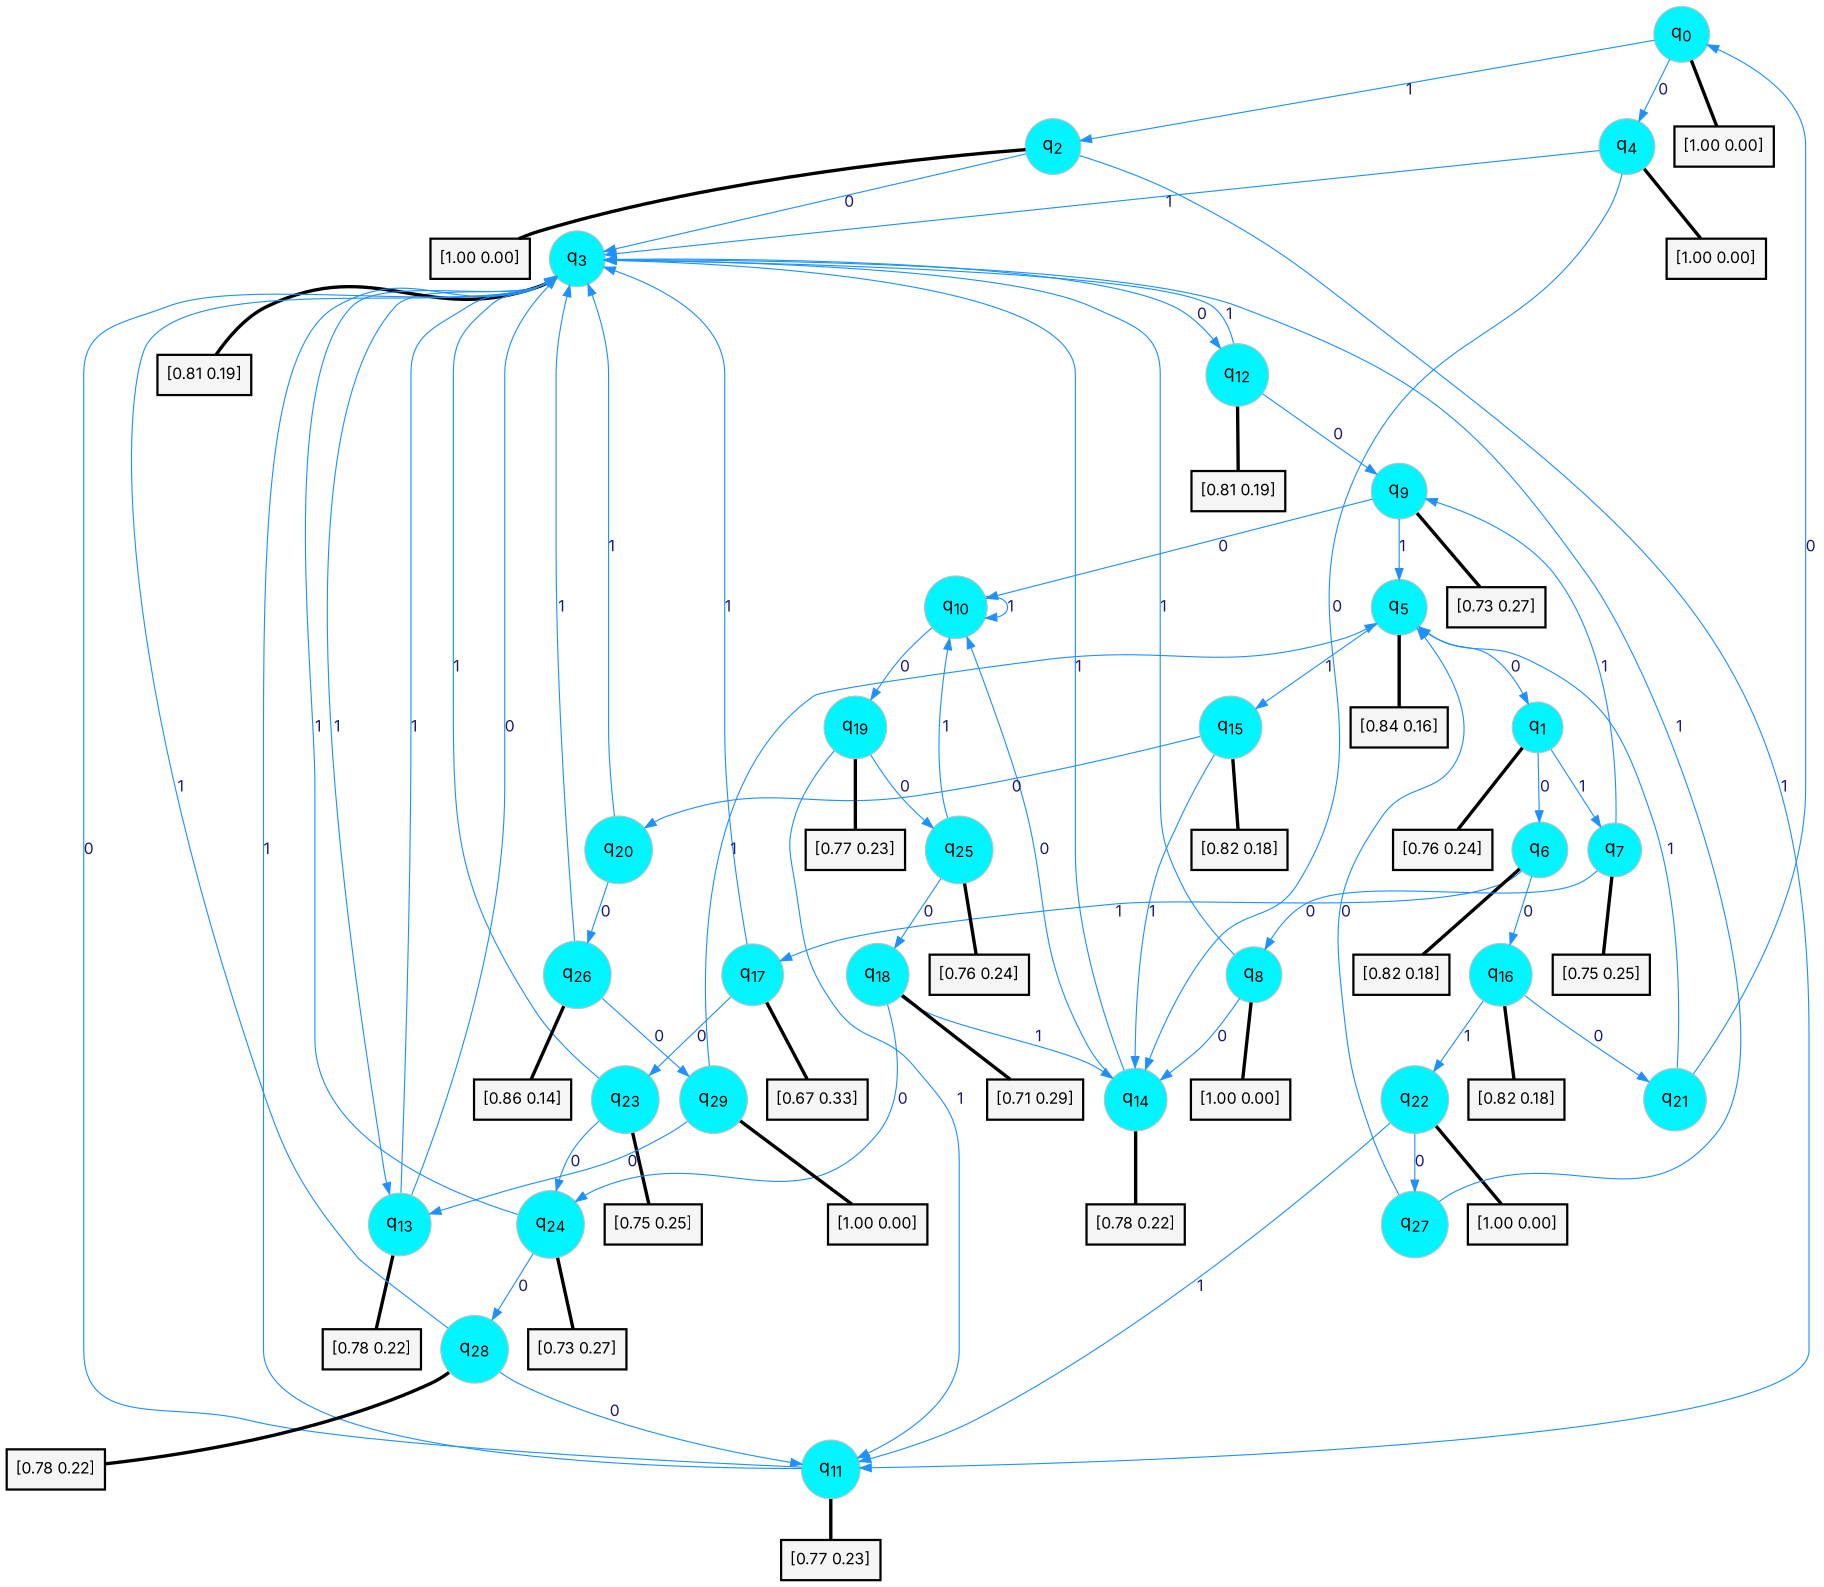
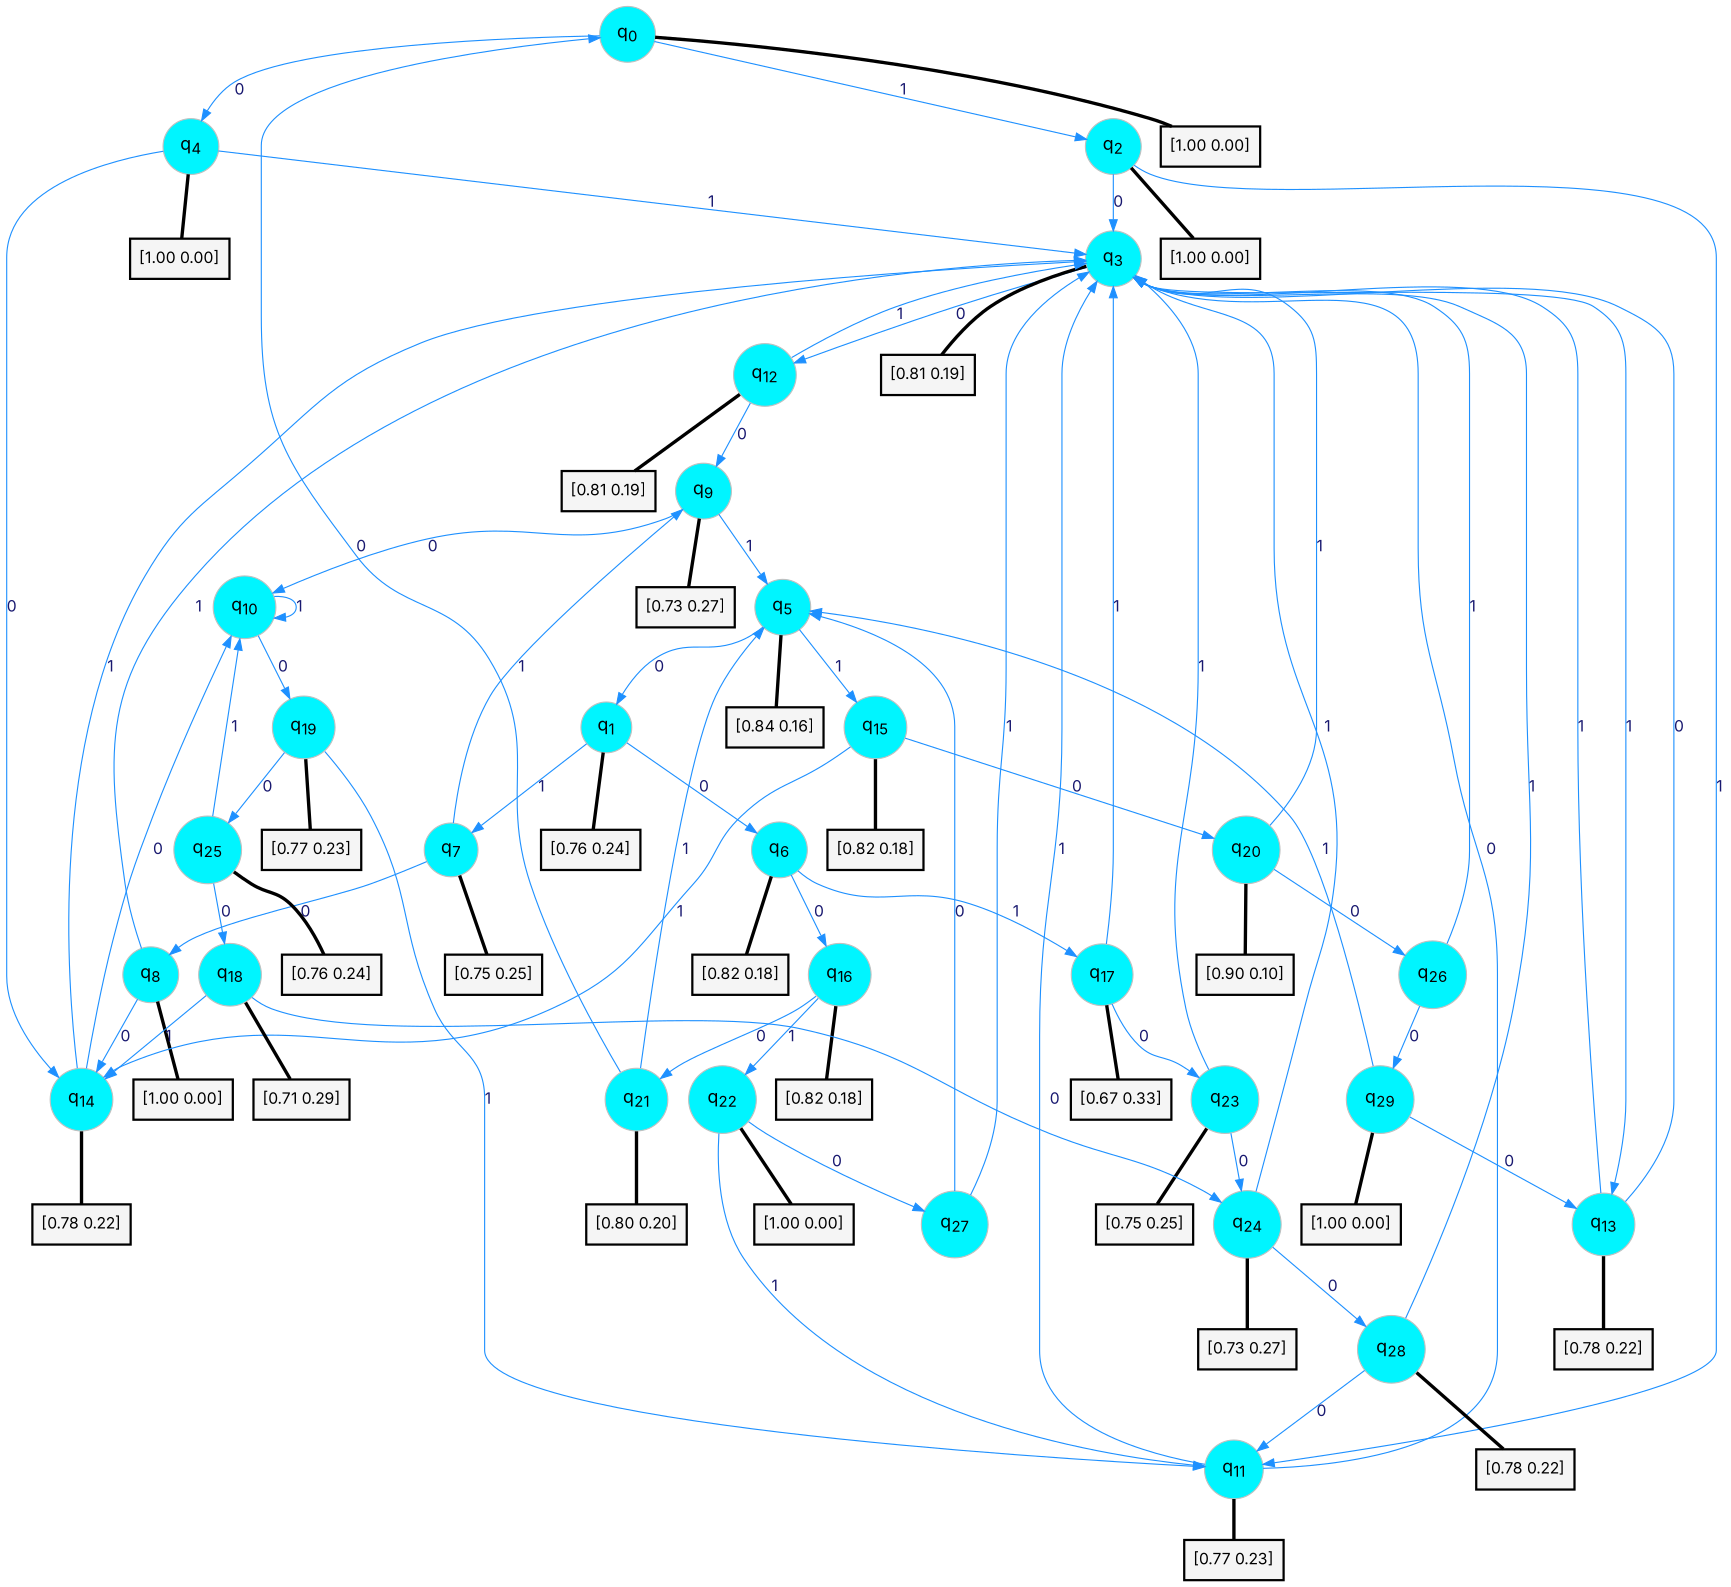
none -> (1245, 975)
(523, 1100) -> none
none -> (636, 1224)
